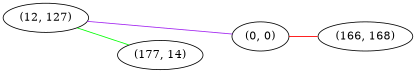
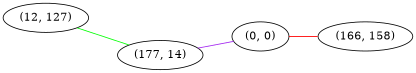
(160, 28) -> (216, 45)
(365, 36) -> (365, 36)
